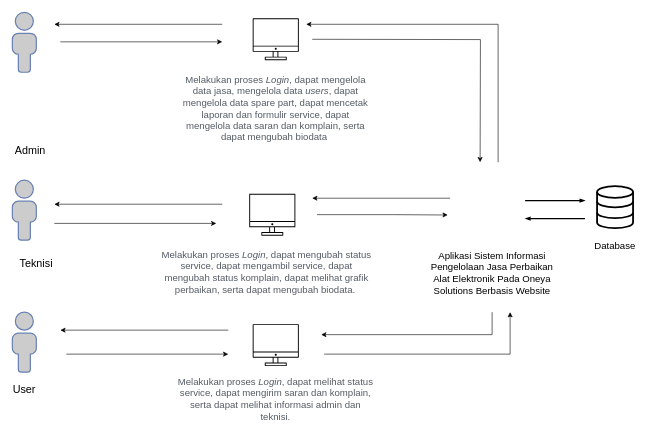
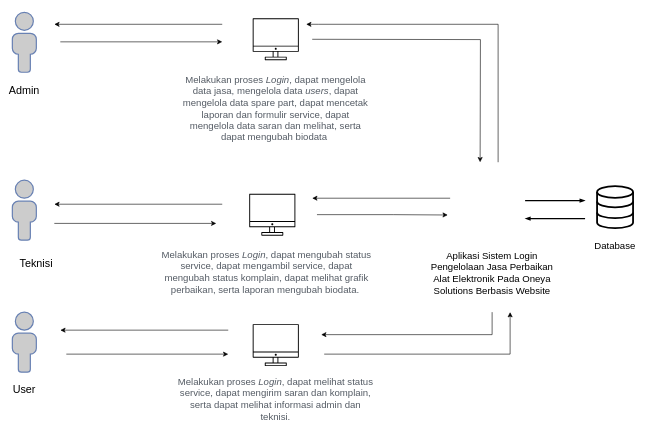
(276, 108) -> (276, 108)
(30, 150) -> (24, 90)
(267, 272) -> (267, 272)
(492, 273) -> (492, 273)
